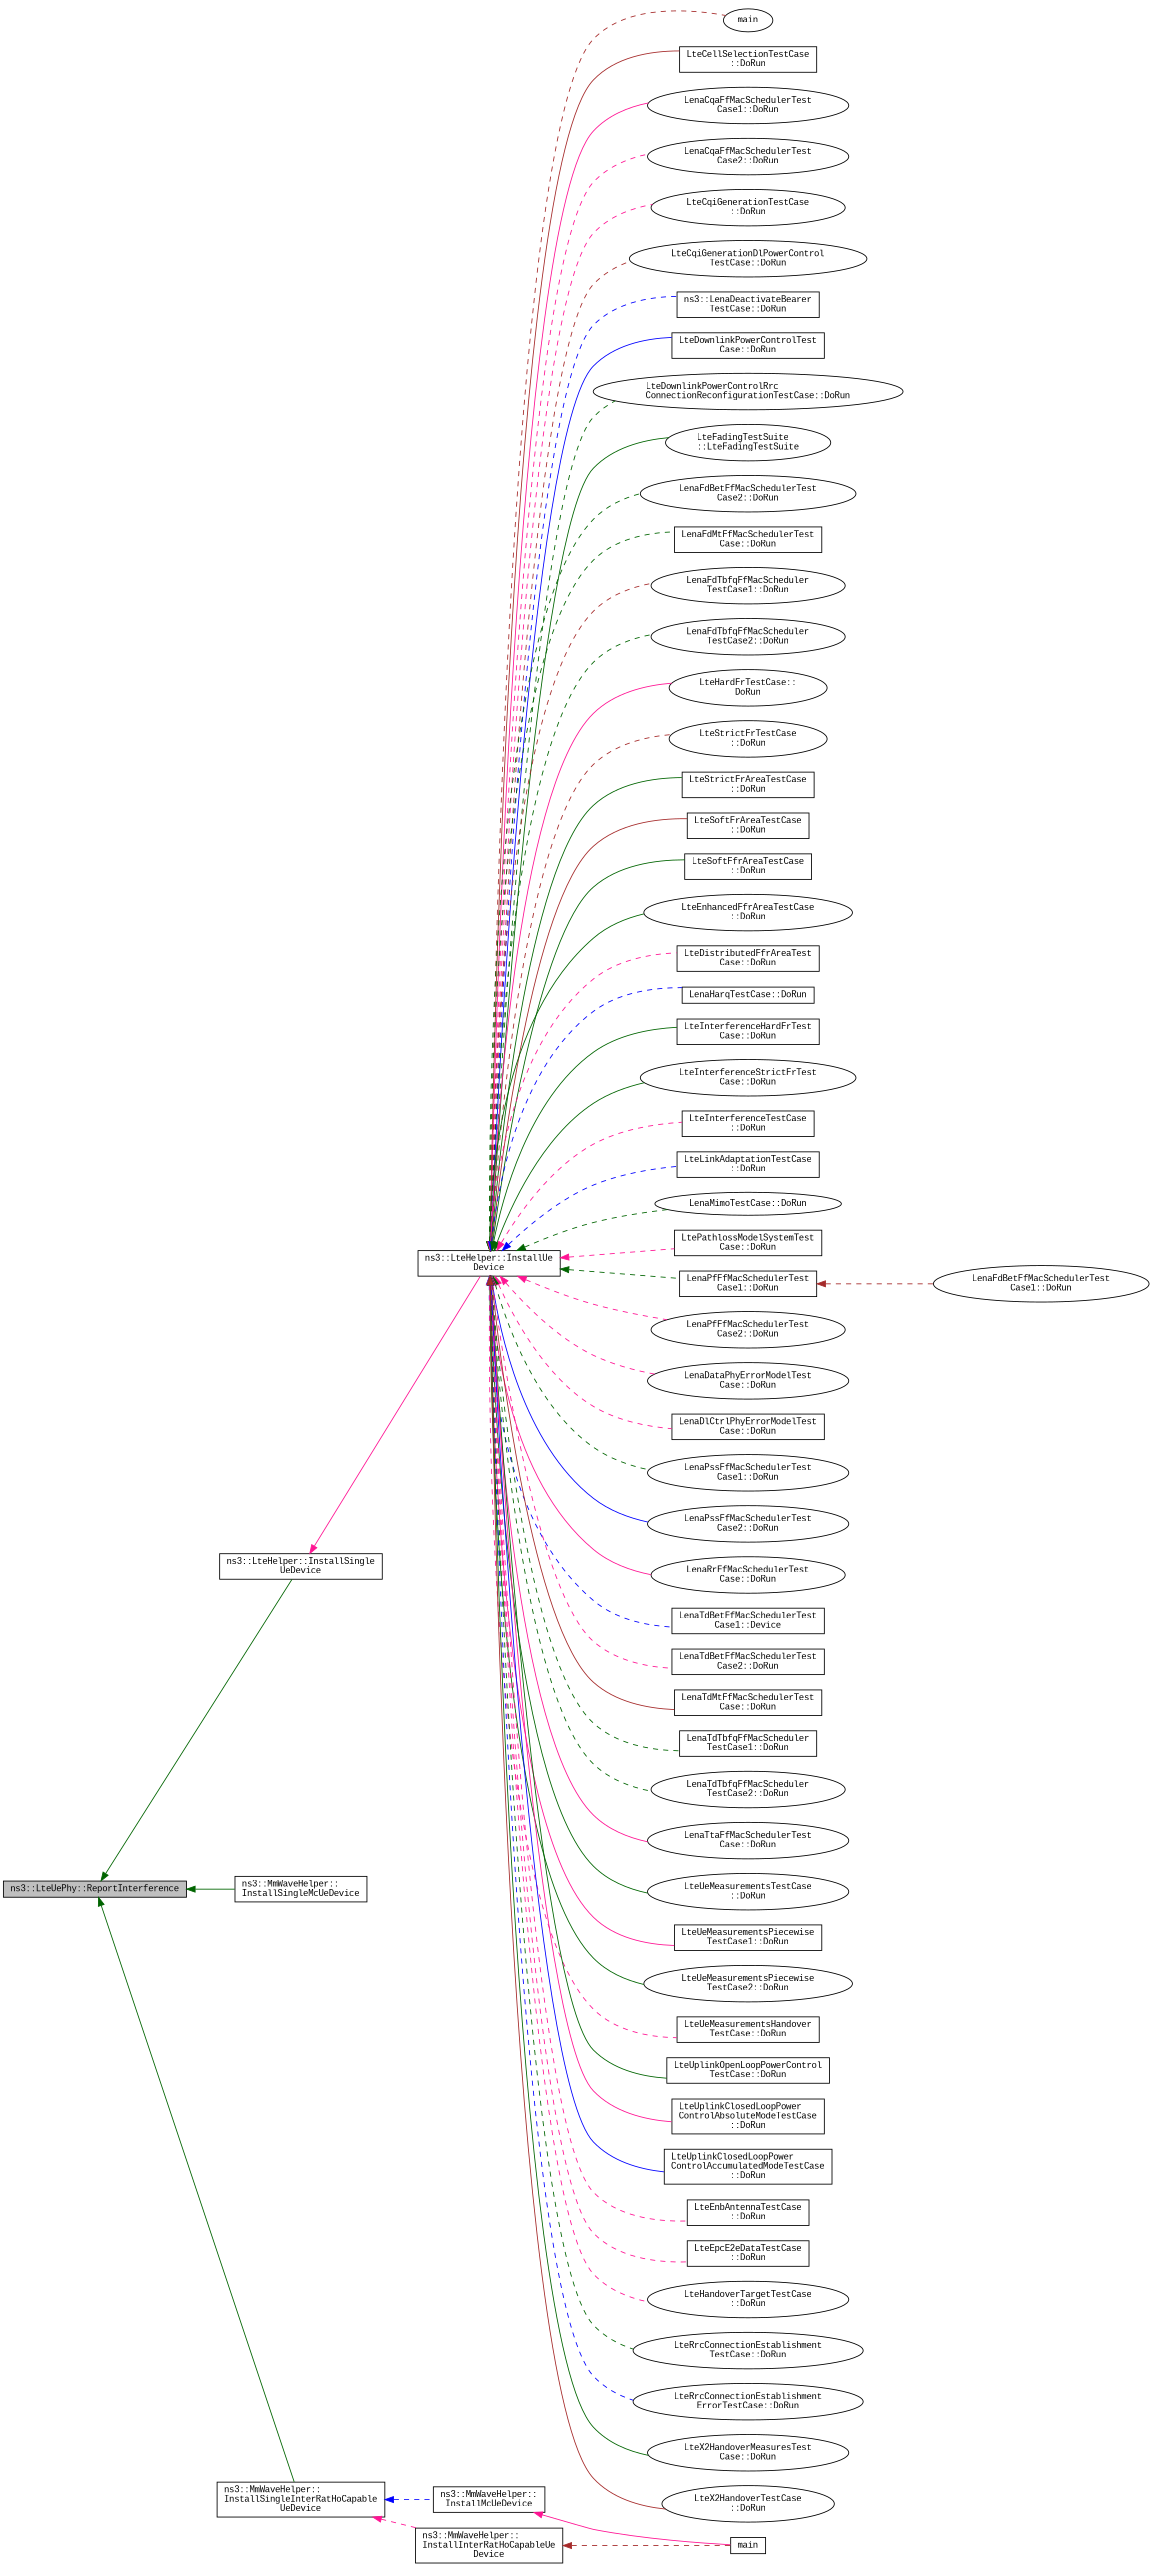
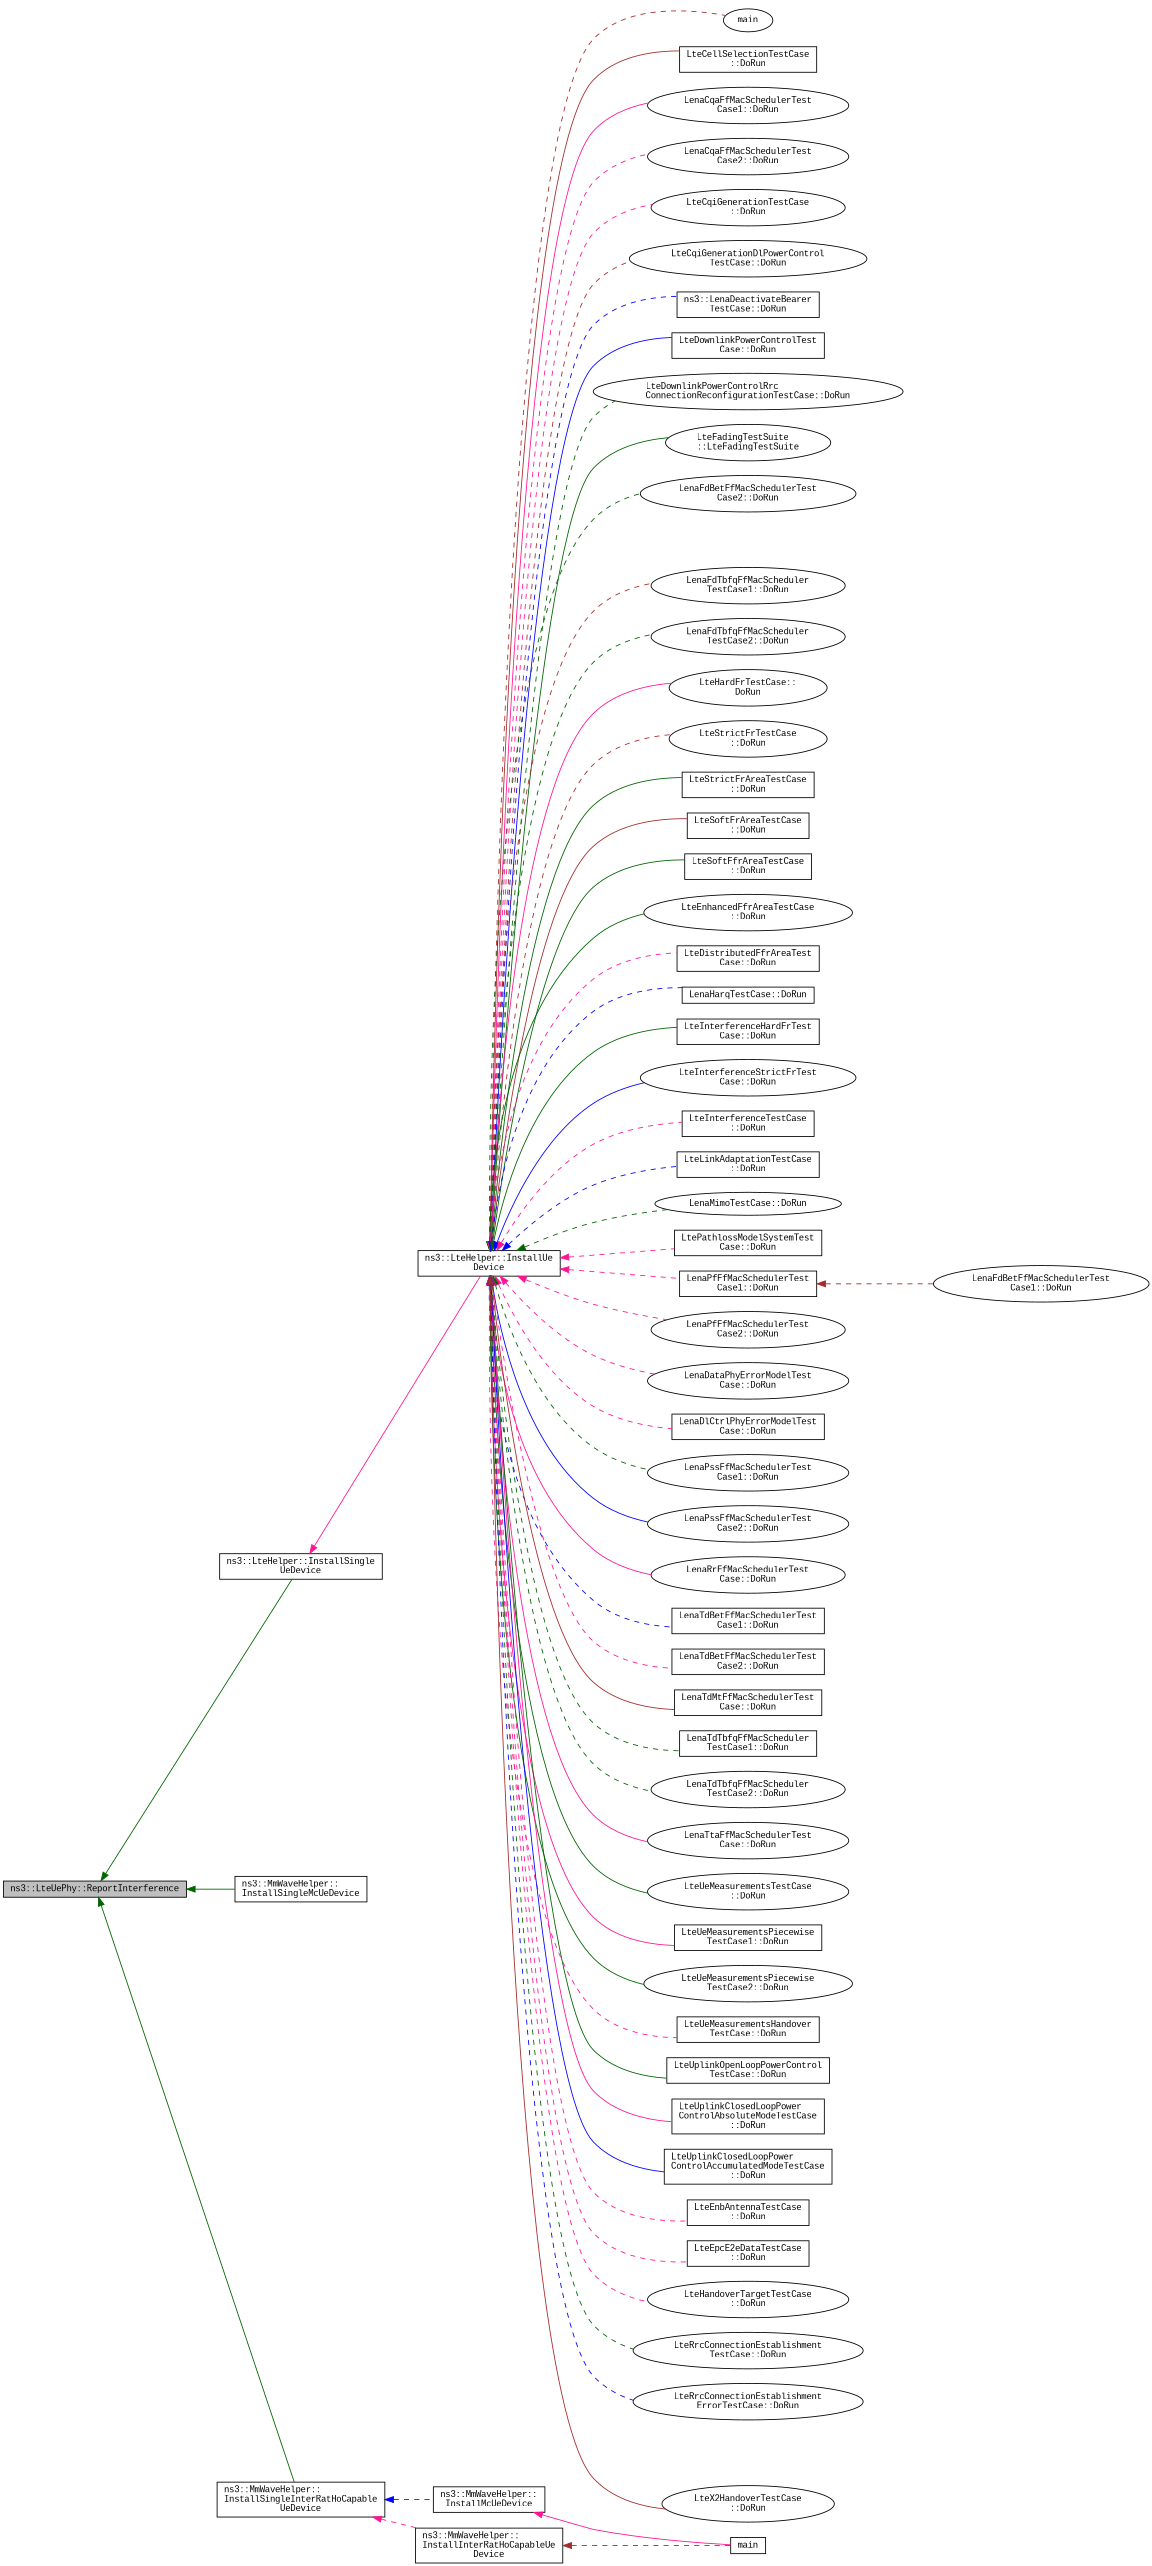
(748, 540) -> none
(551, 1143) -> (551, 1143)
(624, 1274) -> (624, 1274)
(748, 1621) -> (748, 1621)
(748, 2453) -> none
